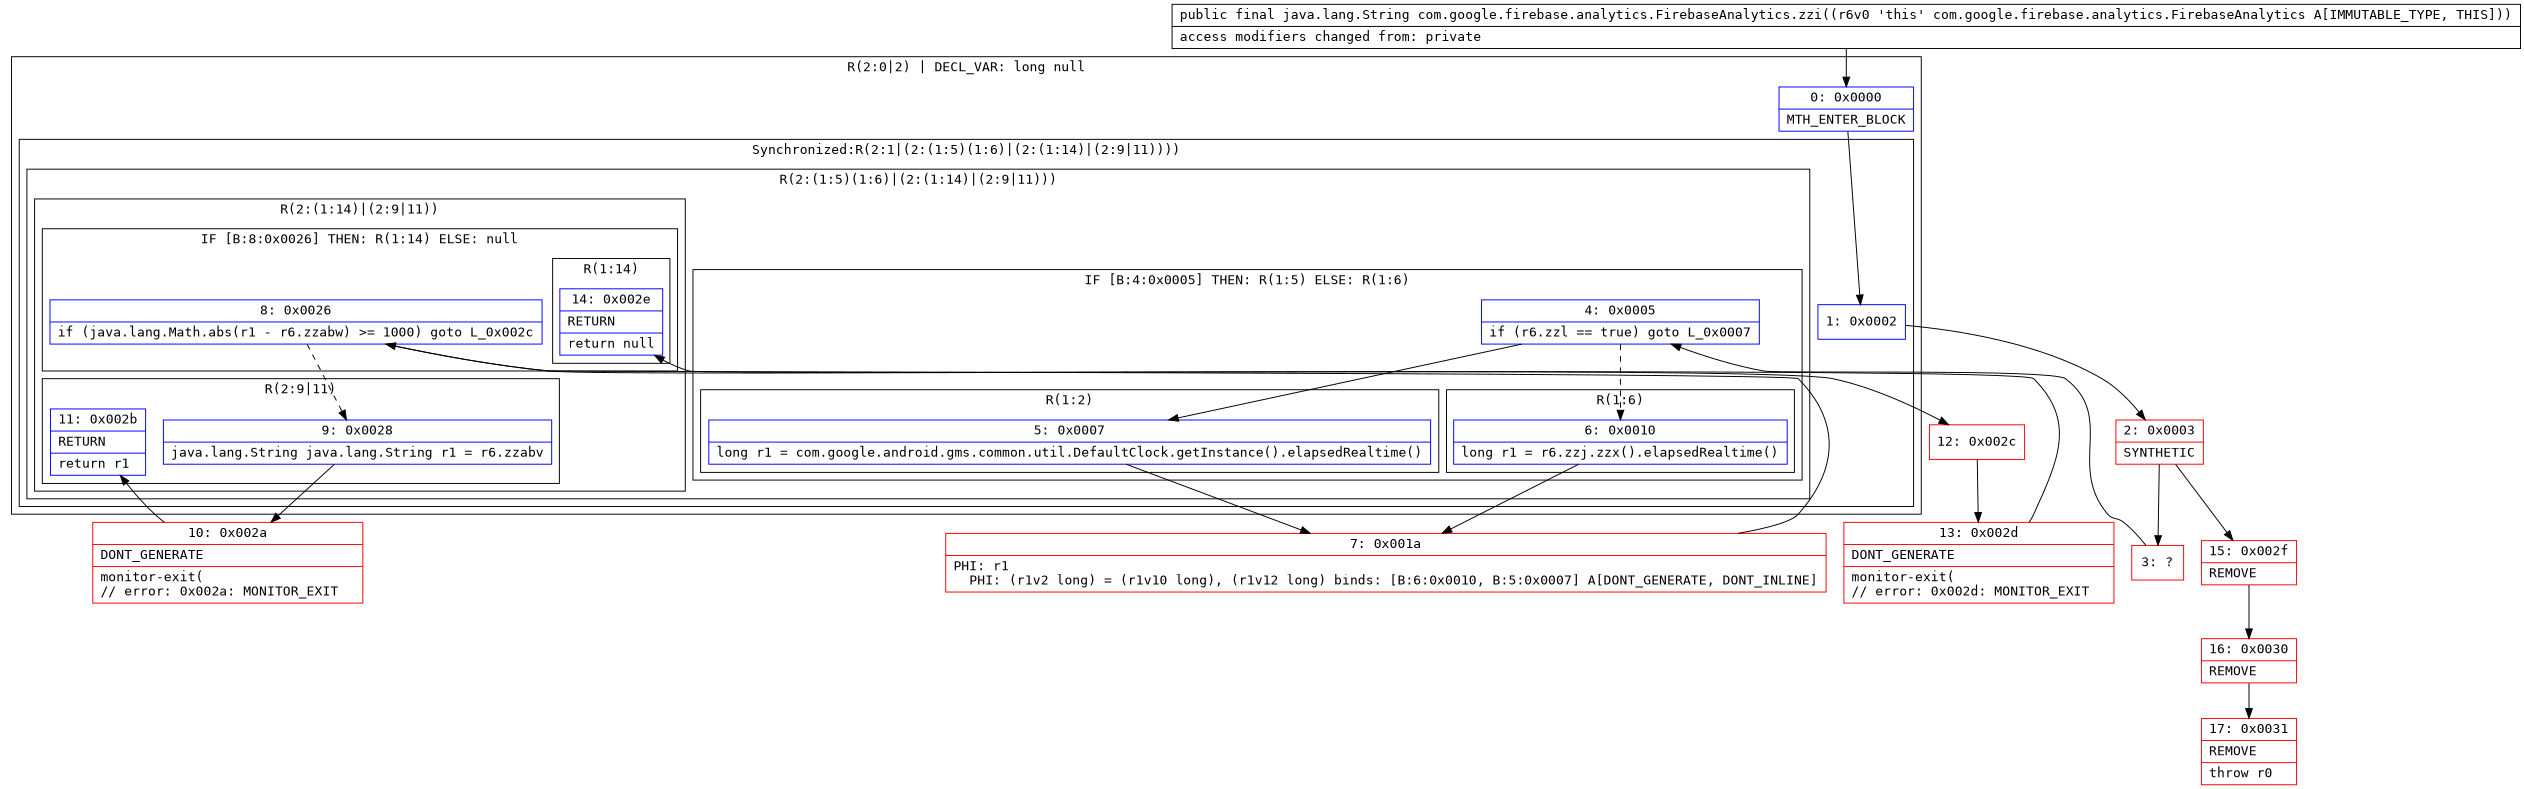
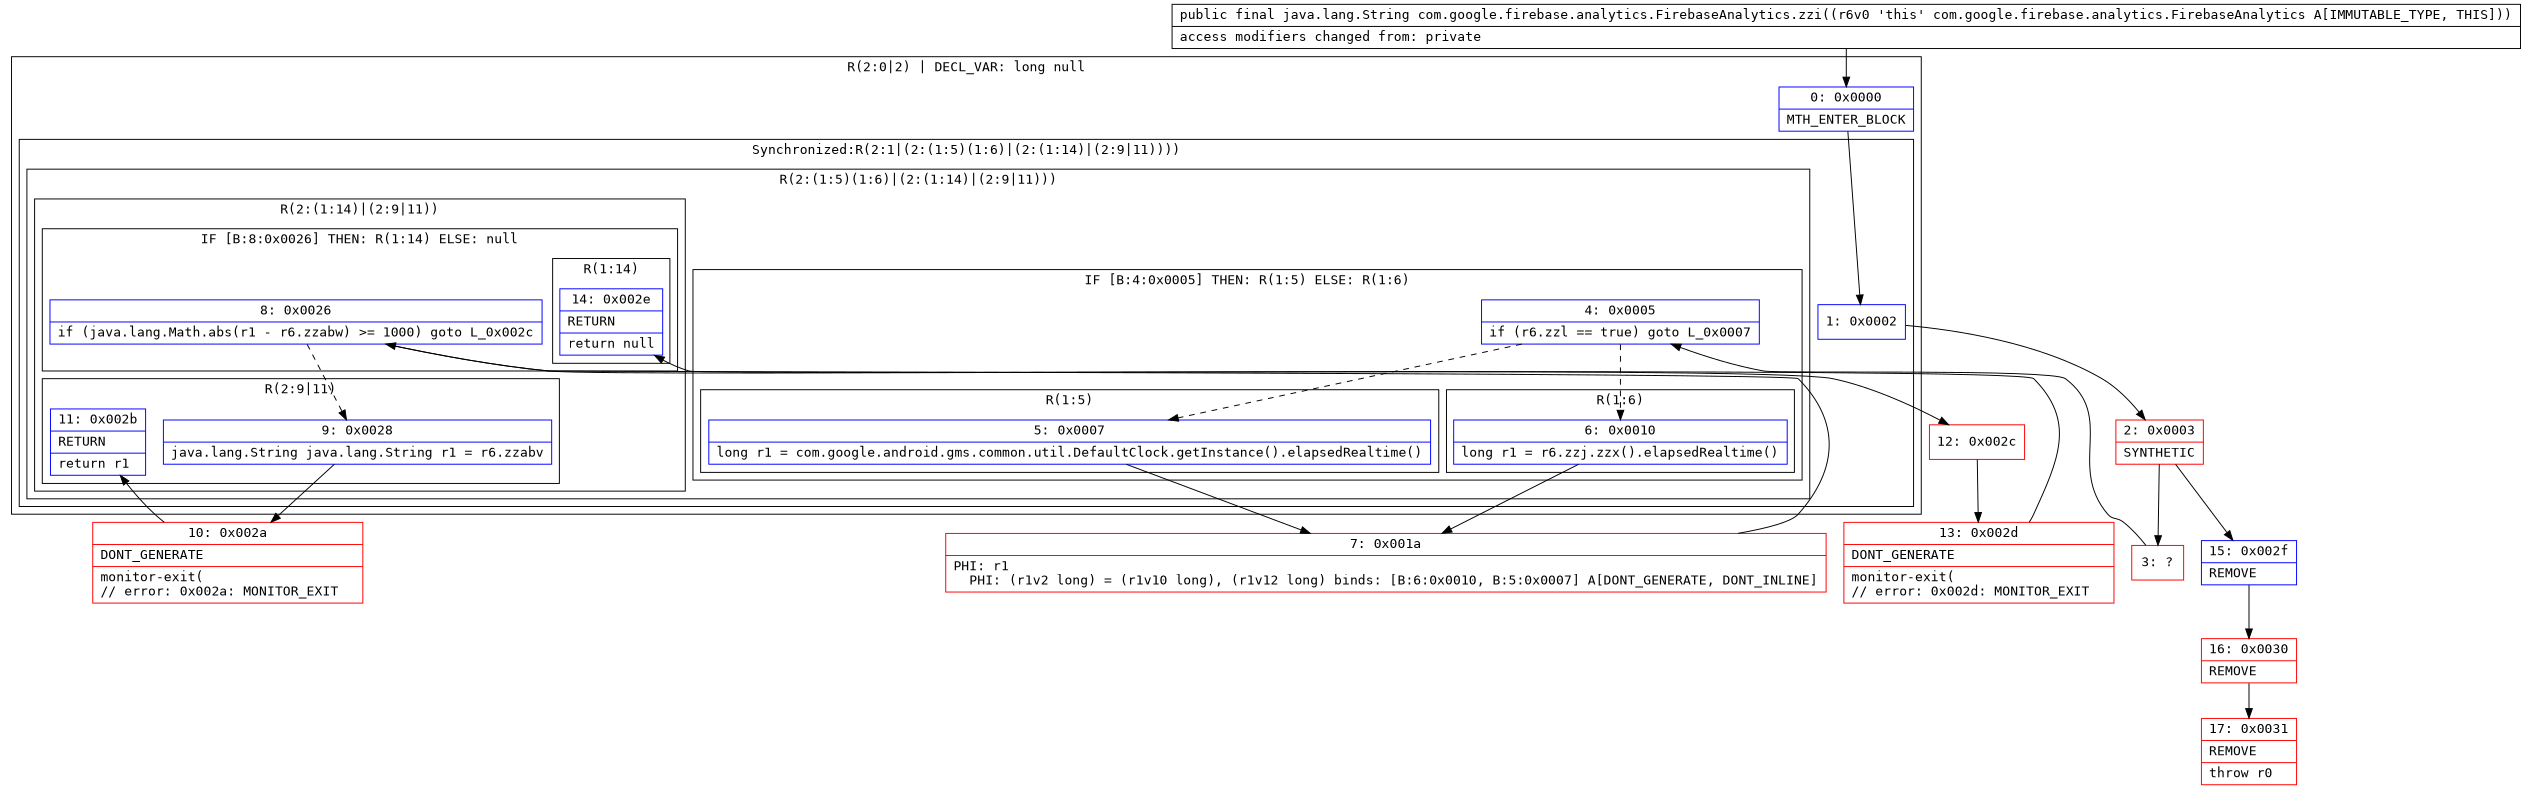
(1350, 381) -> (1350, 381)
(1070, 401) -> (1070, 401)
(2249, 563) -> (2249, 563)
